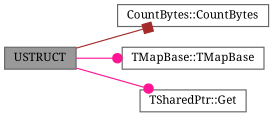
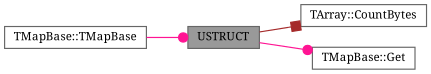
(193, 16) -> (364, 16)
(95, 58) -> (163, 37)
(193, 101) -> (364, 58)
